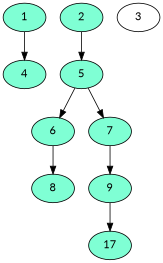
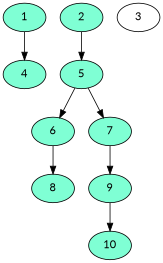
(110, 245) -> (110, 245)
